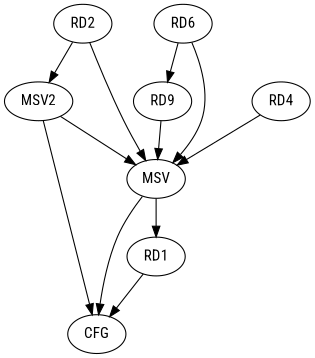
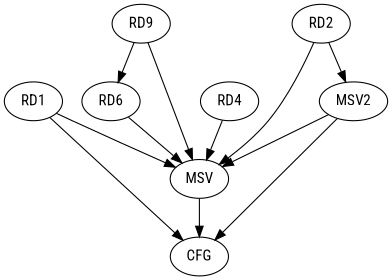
(174, 57) -> (128, 57)
(156, 212) -> (111, 138)
